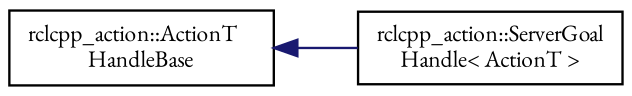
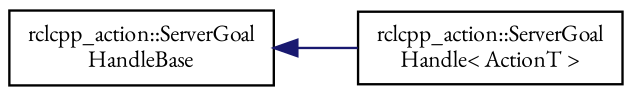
(142, 48) -> (142, 48)
